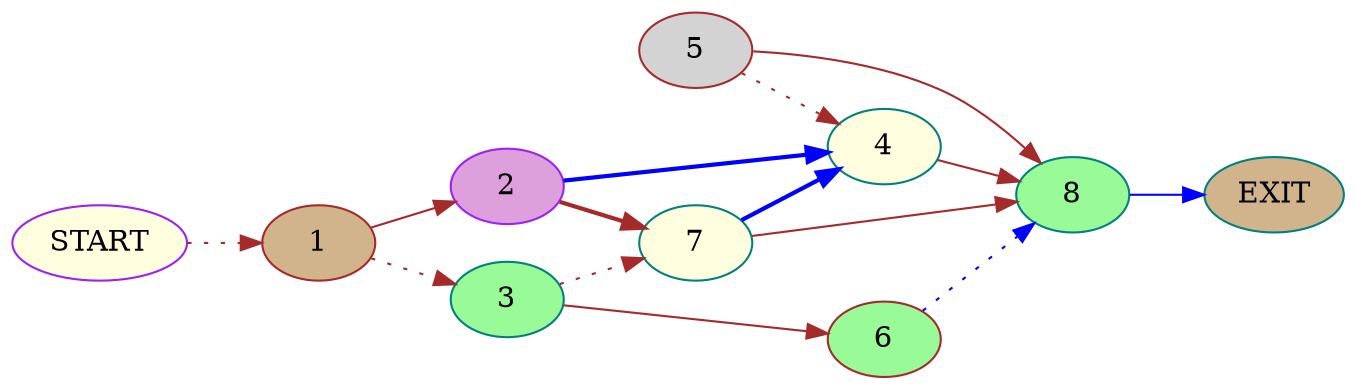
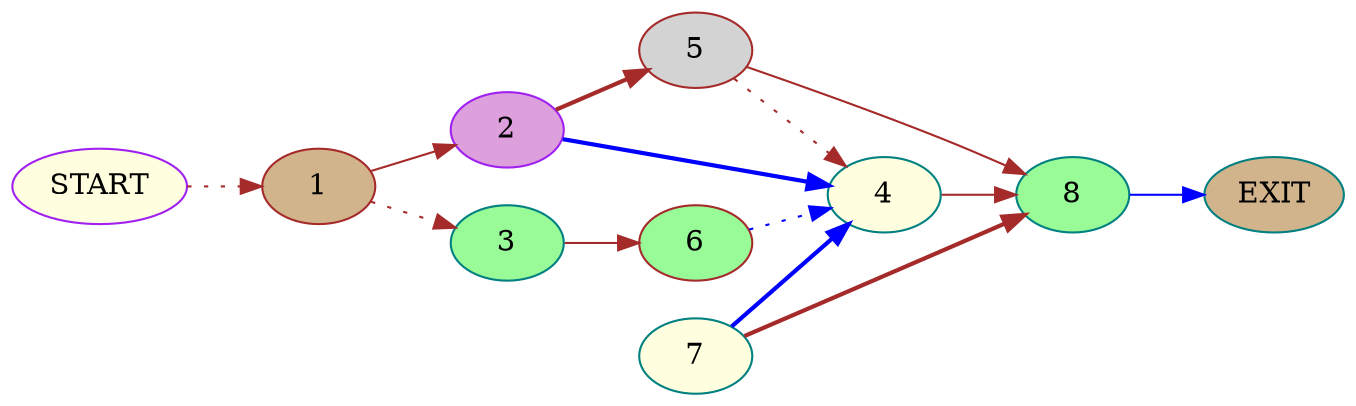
(592, 212) -> (592, 94)
(874, 220) -> (875, 280)
(592, 274) -> none
(970, 274) -> (780, 222)
